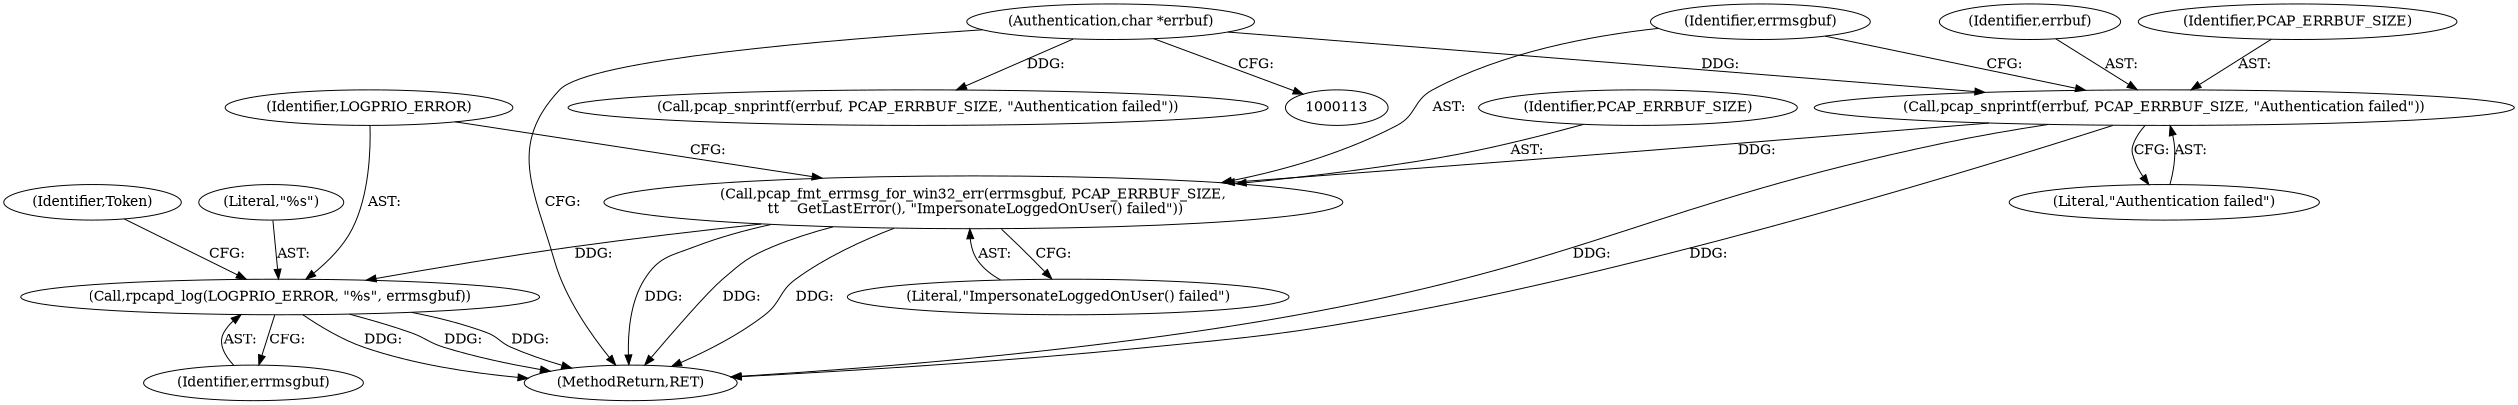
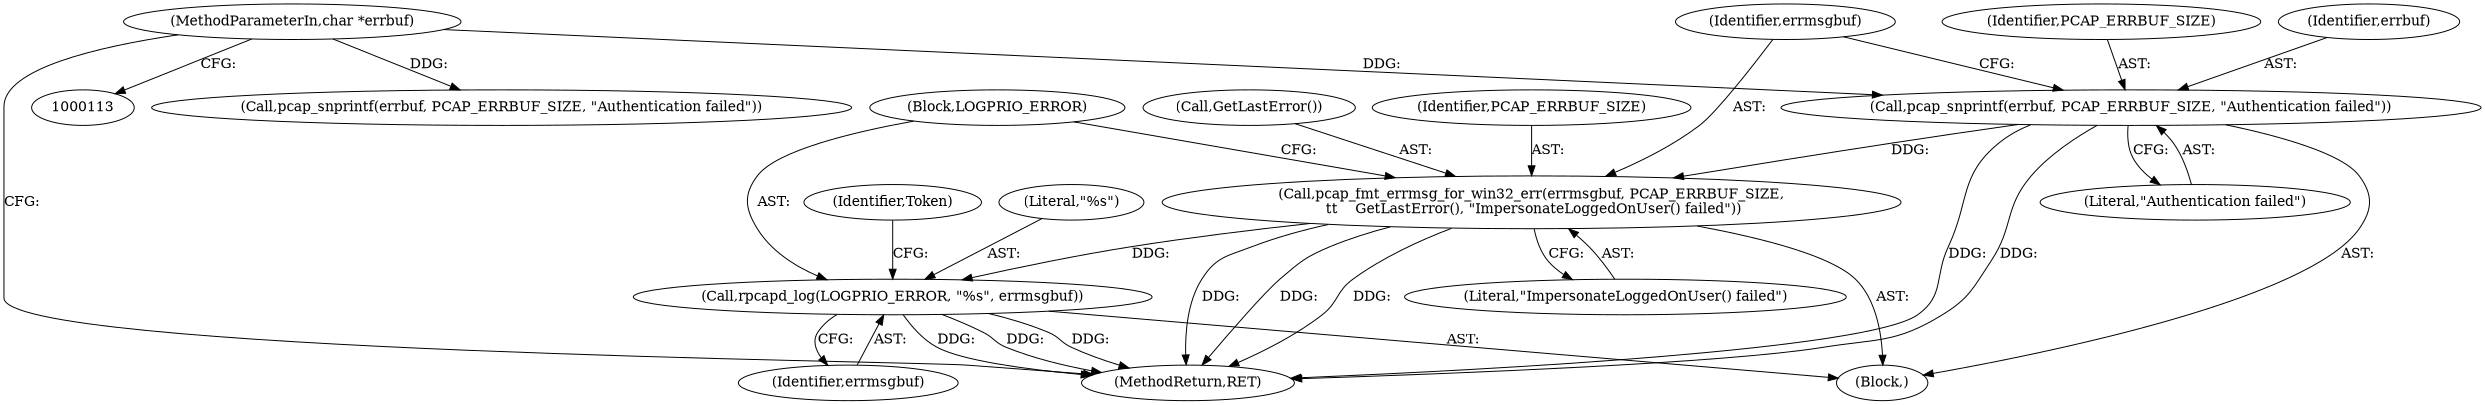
(1111, 22) -> (292, 22)
(369, 108) -> (997, 108)
none -> (1249, 108)
none -> (1882, 383)
